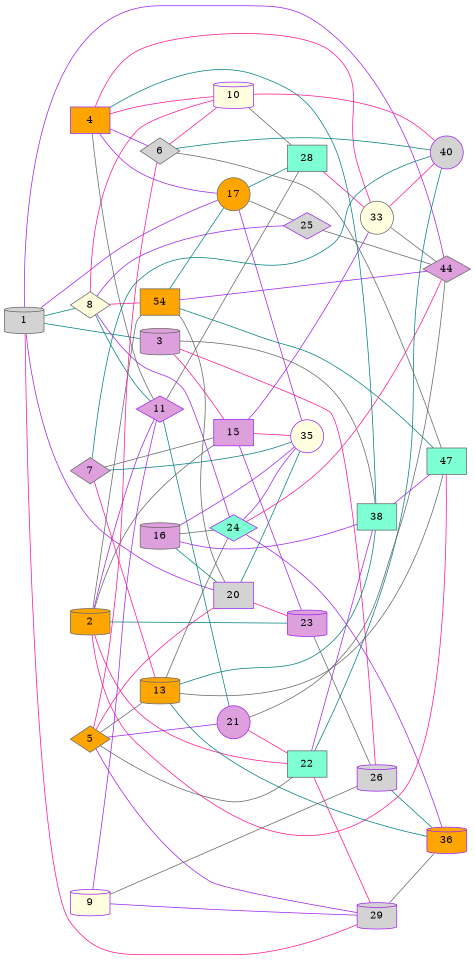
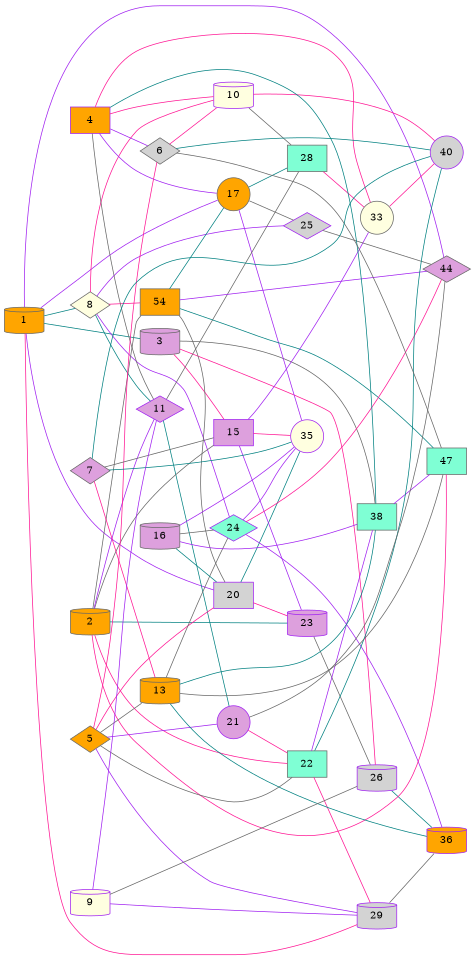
(414, 245) -> none
(24, 320) -> (24, 320)
